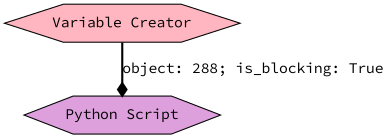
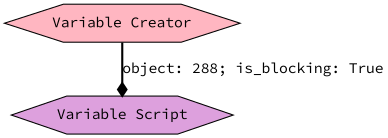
(122, 115) -> (122, 115)
